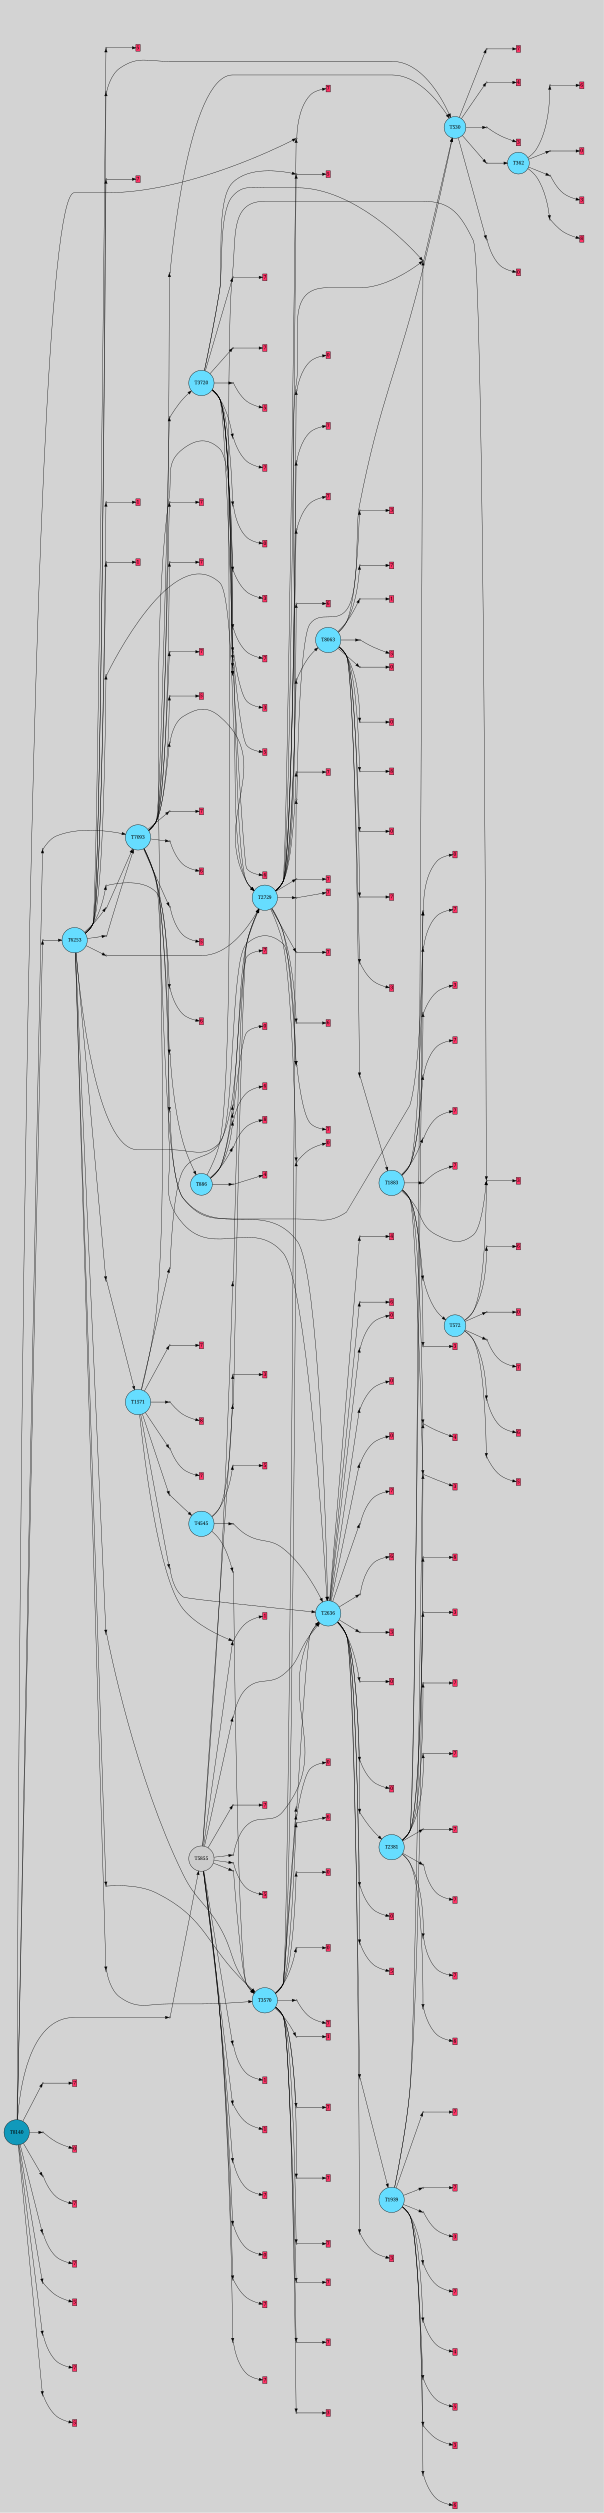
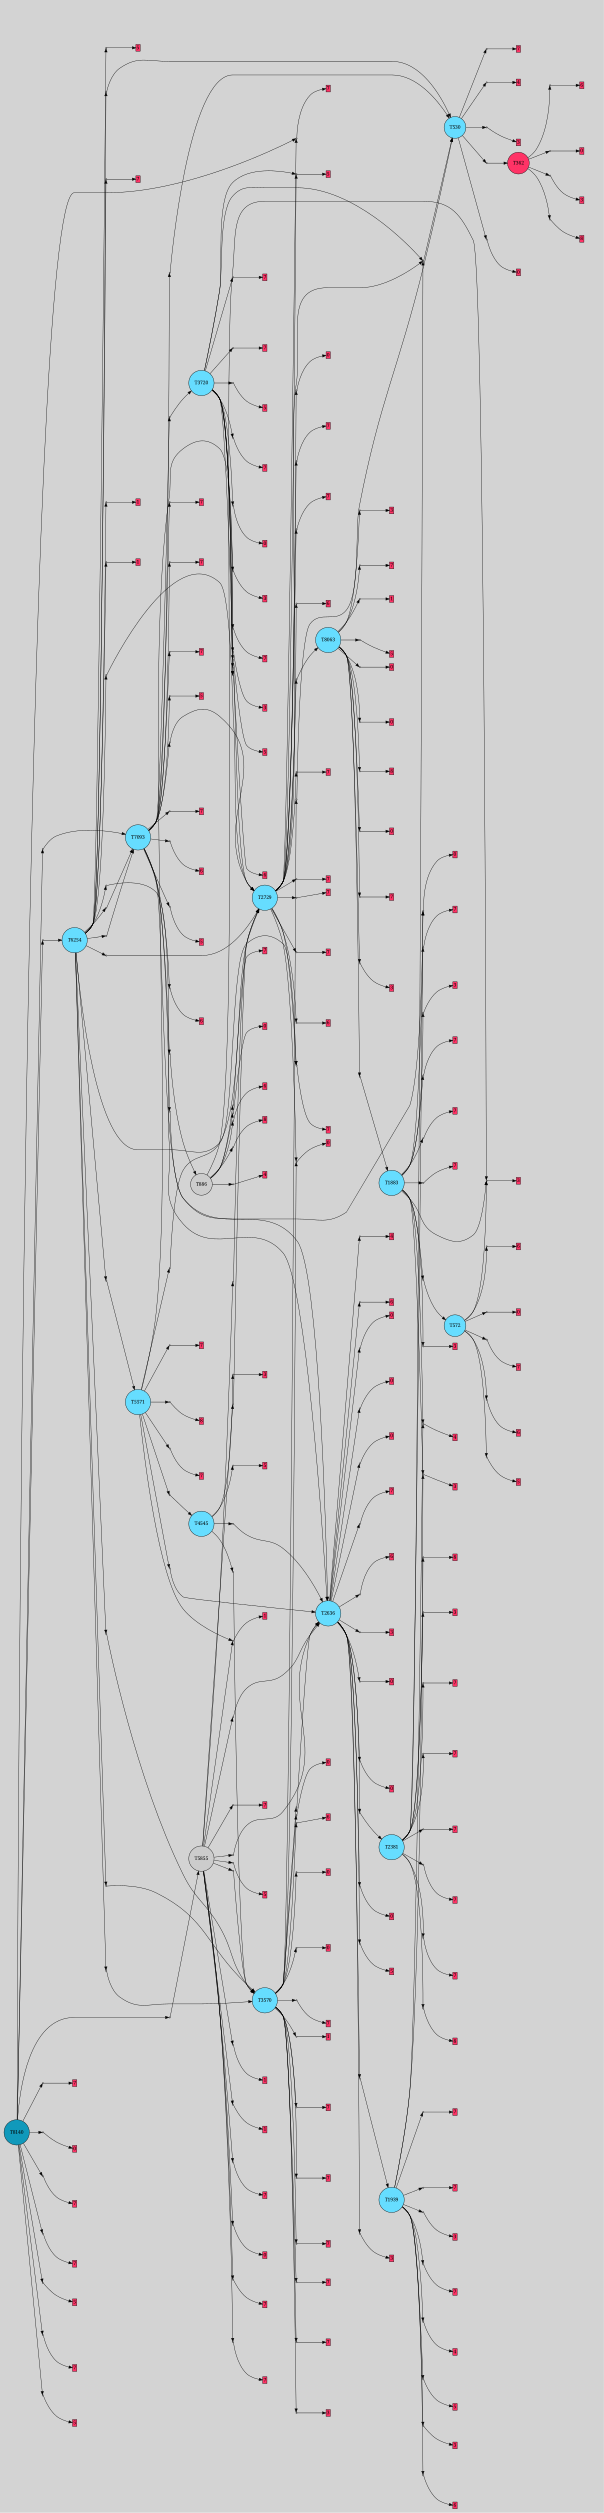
(518, 163) -> (518, 163)
(75, 940) -> (75, 940)
(201, 1184) -> (201, 1184)
(138, 1402) -> (138, 1402)
